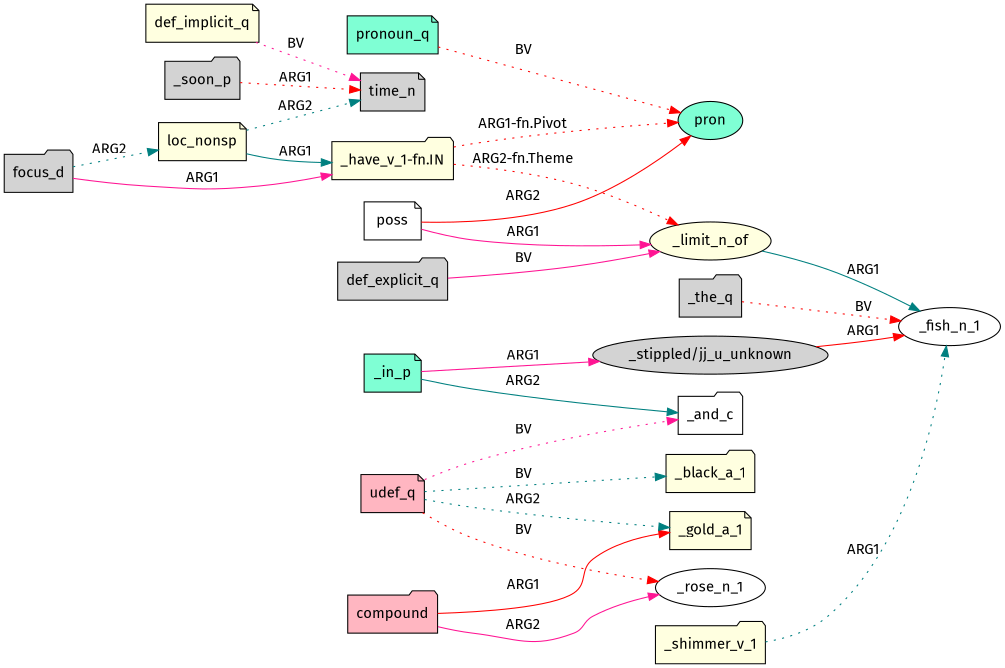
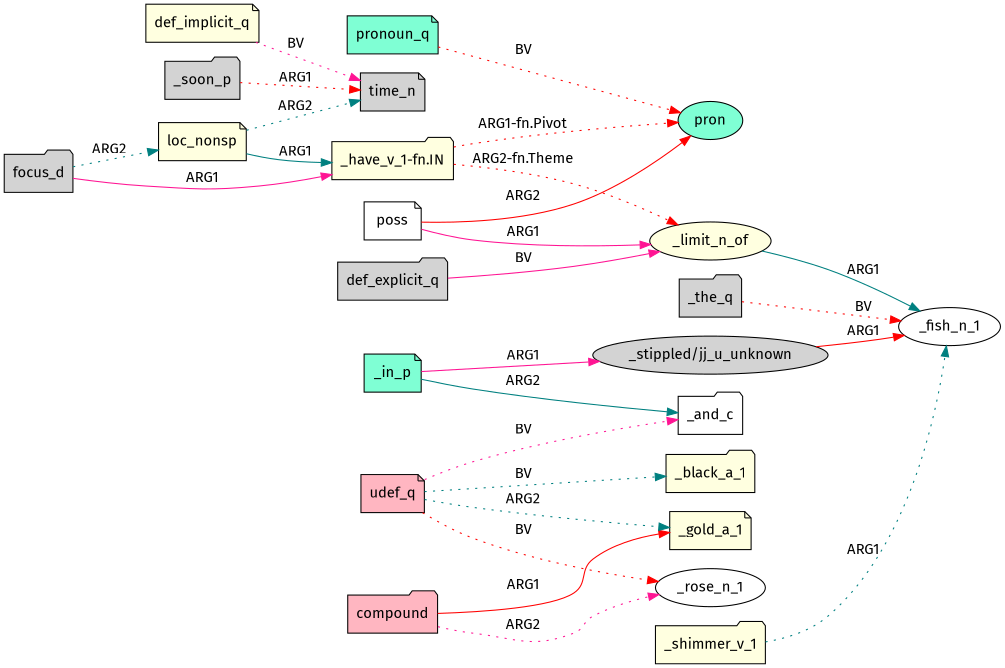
(548, 640) -> (548, 640)
